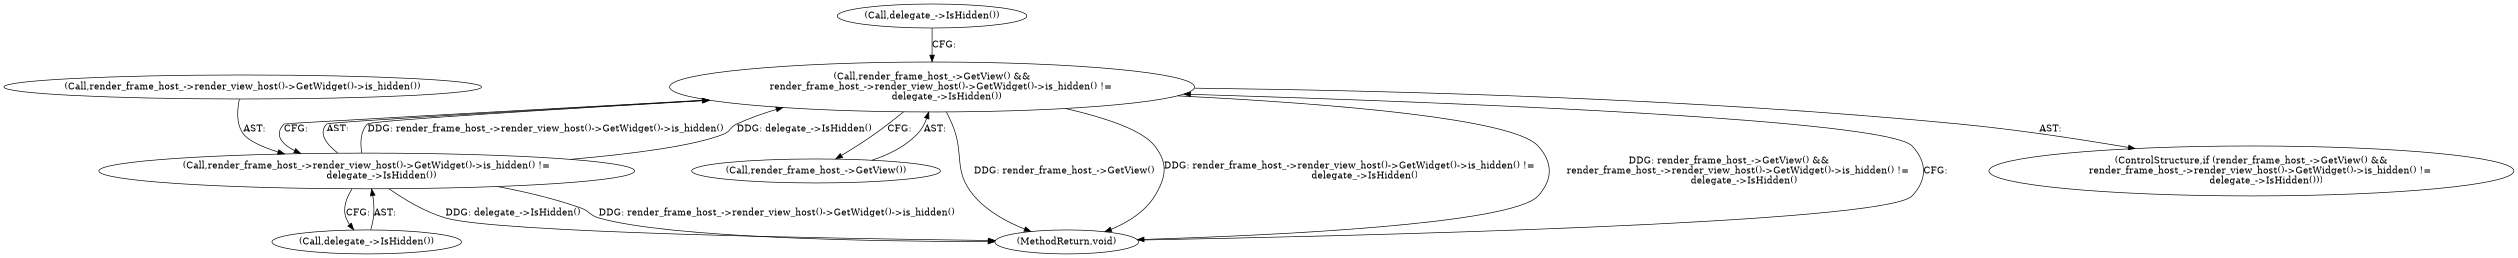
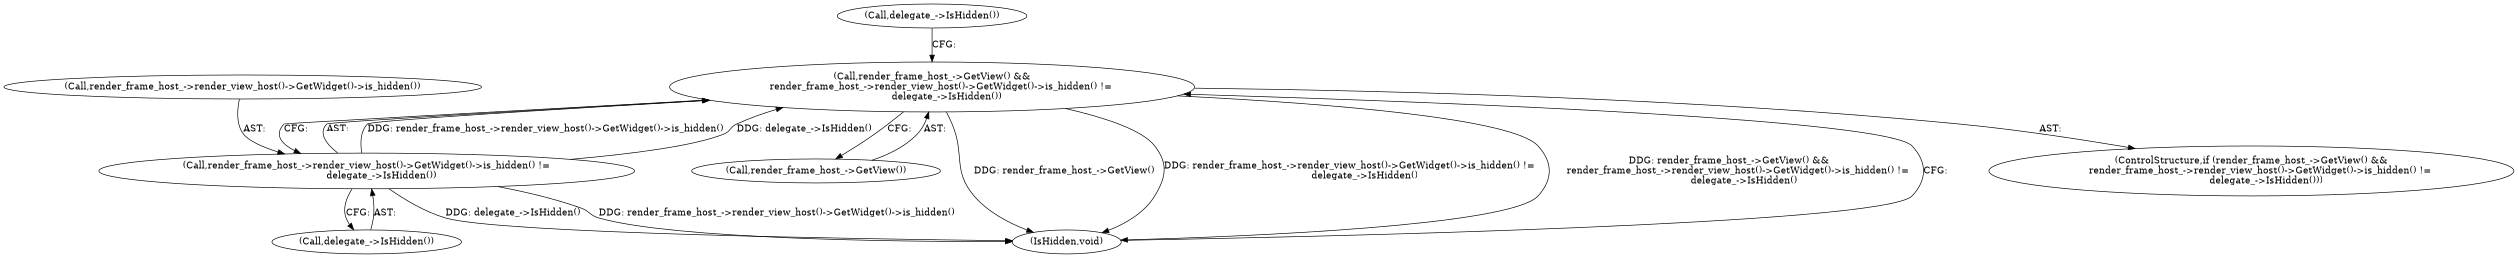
(1067, 242) -> (1067, 242)
